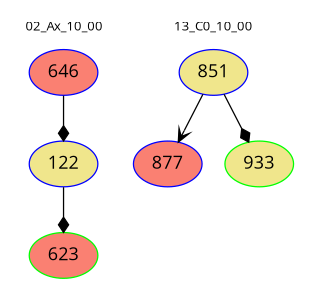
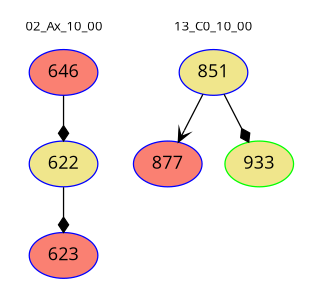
(64, 164) -> (64, 164)
(64, 255) -> (64, 255)
